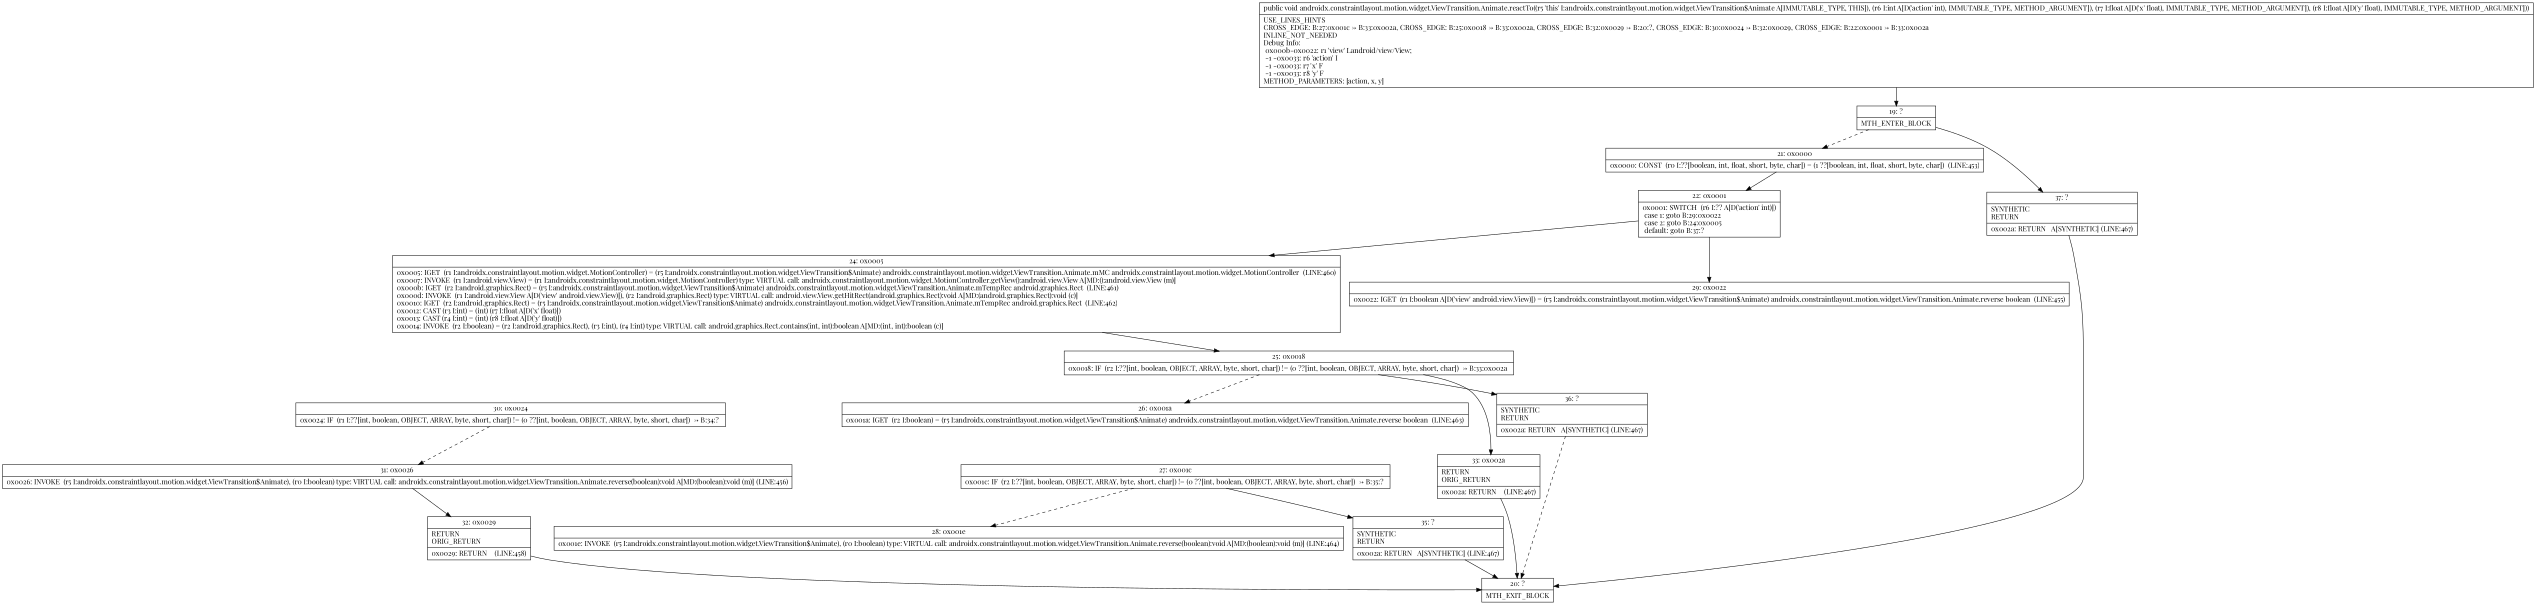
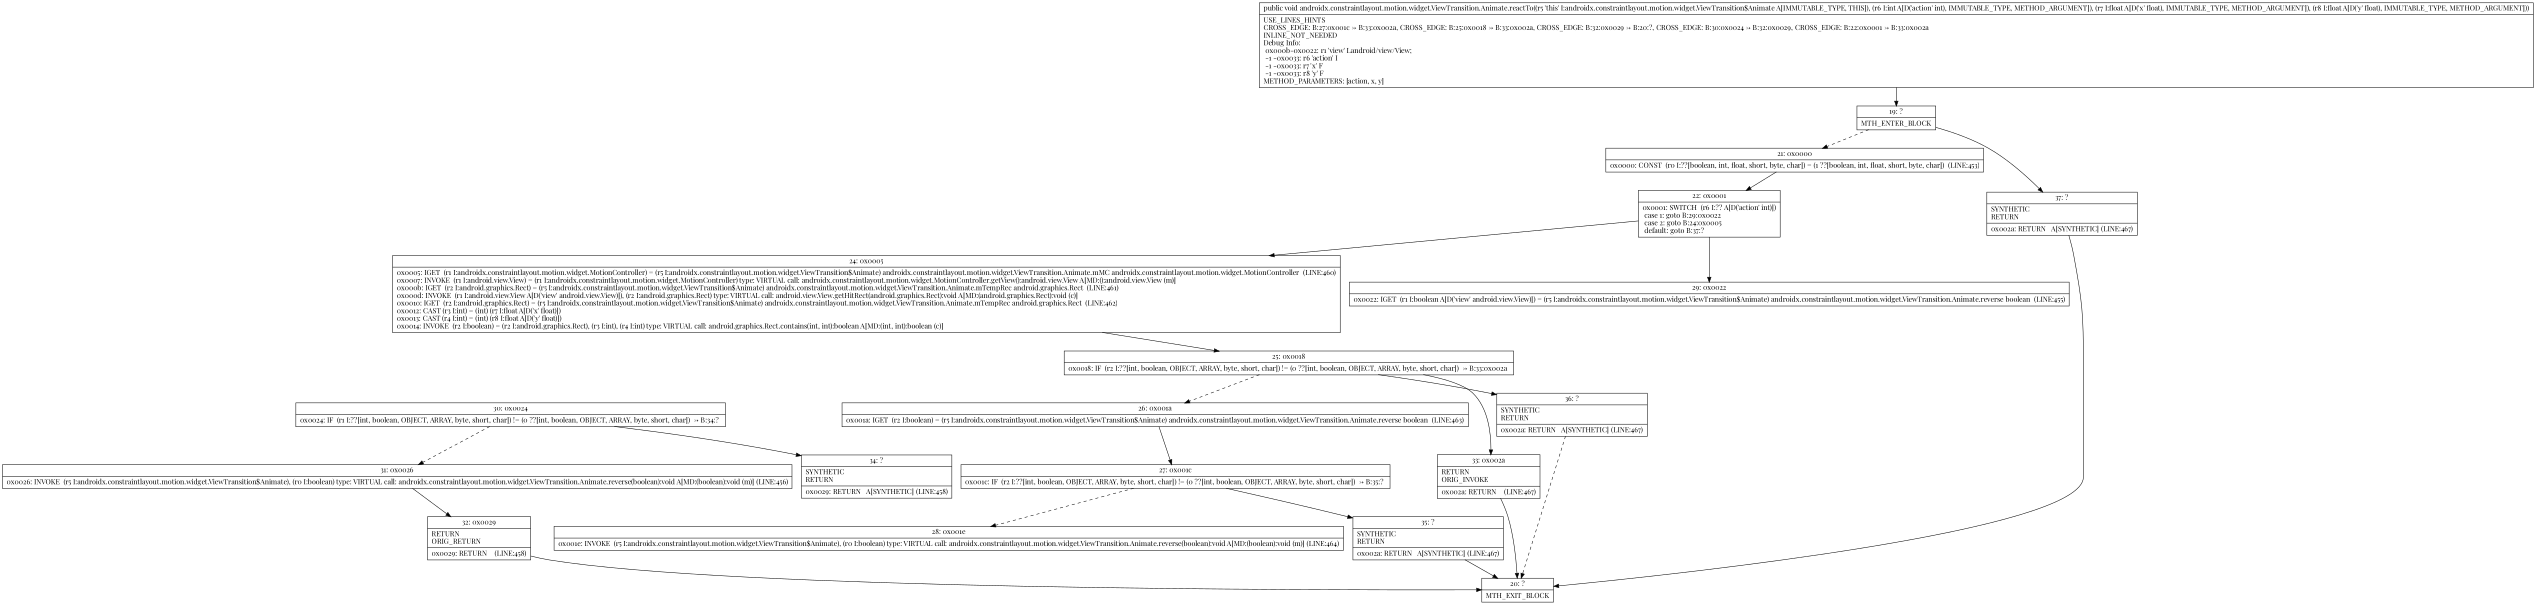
none -> (1165, 443)
none -> (877, 477)
(1466, 480) -> (1465, 480)
